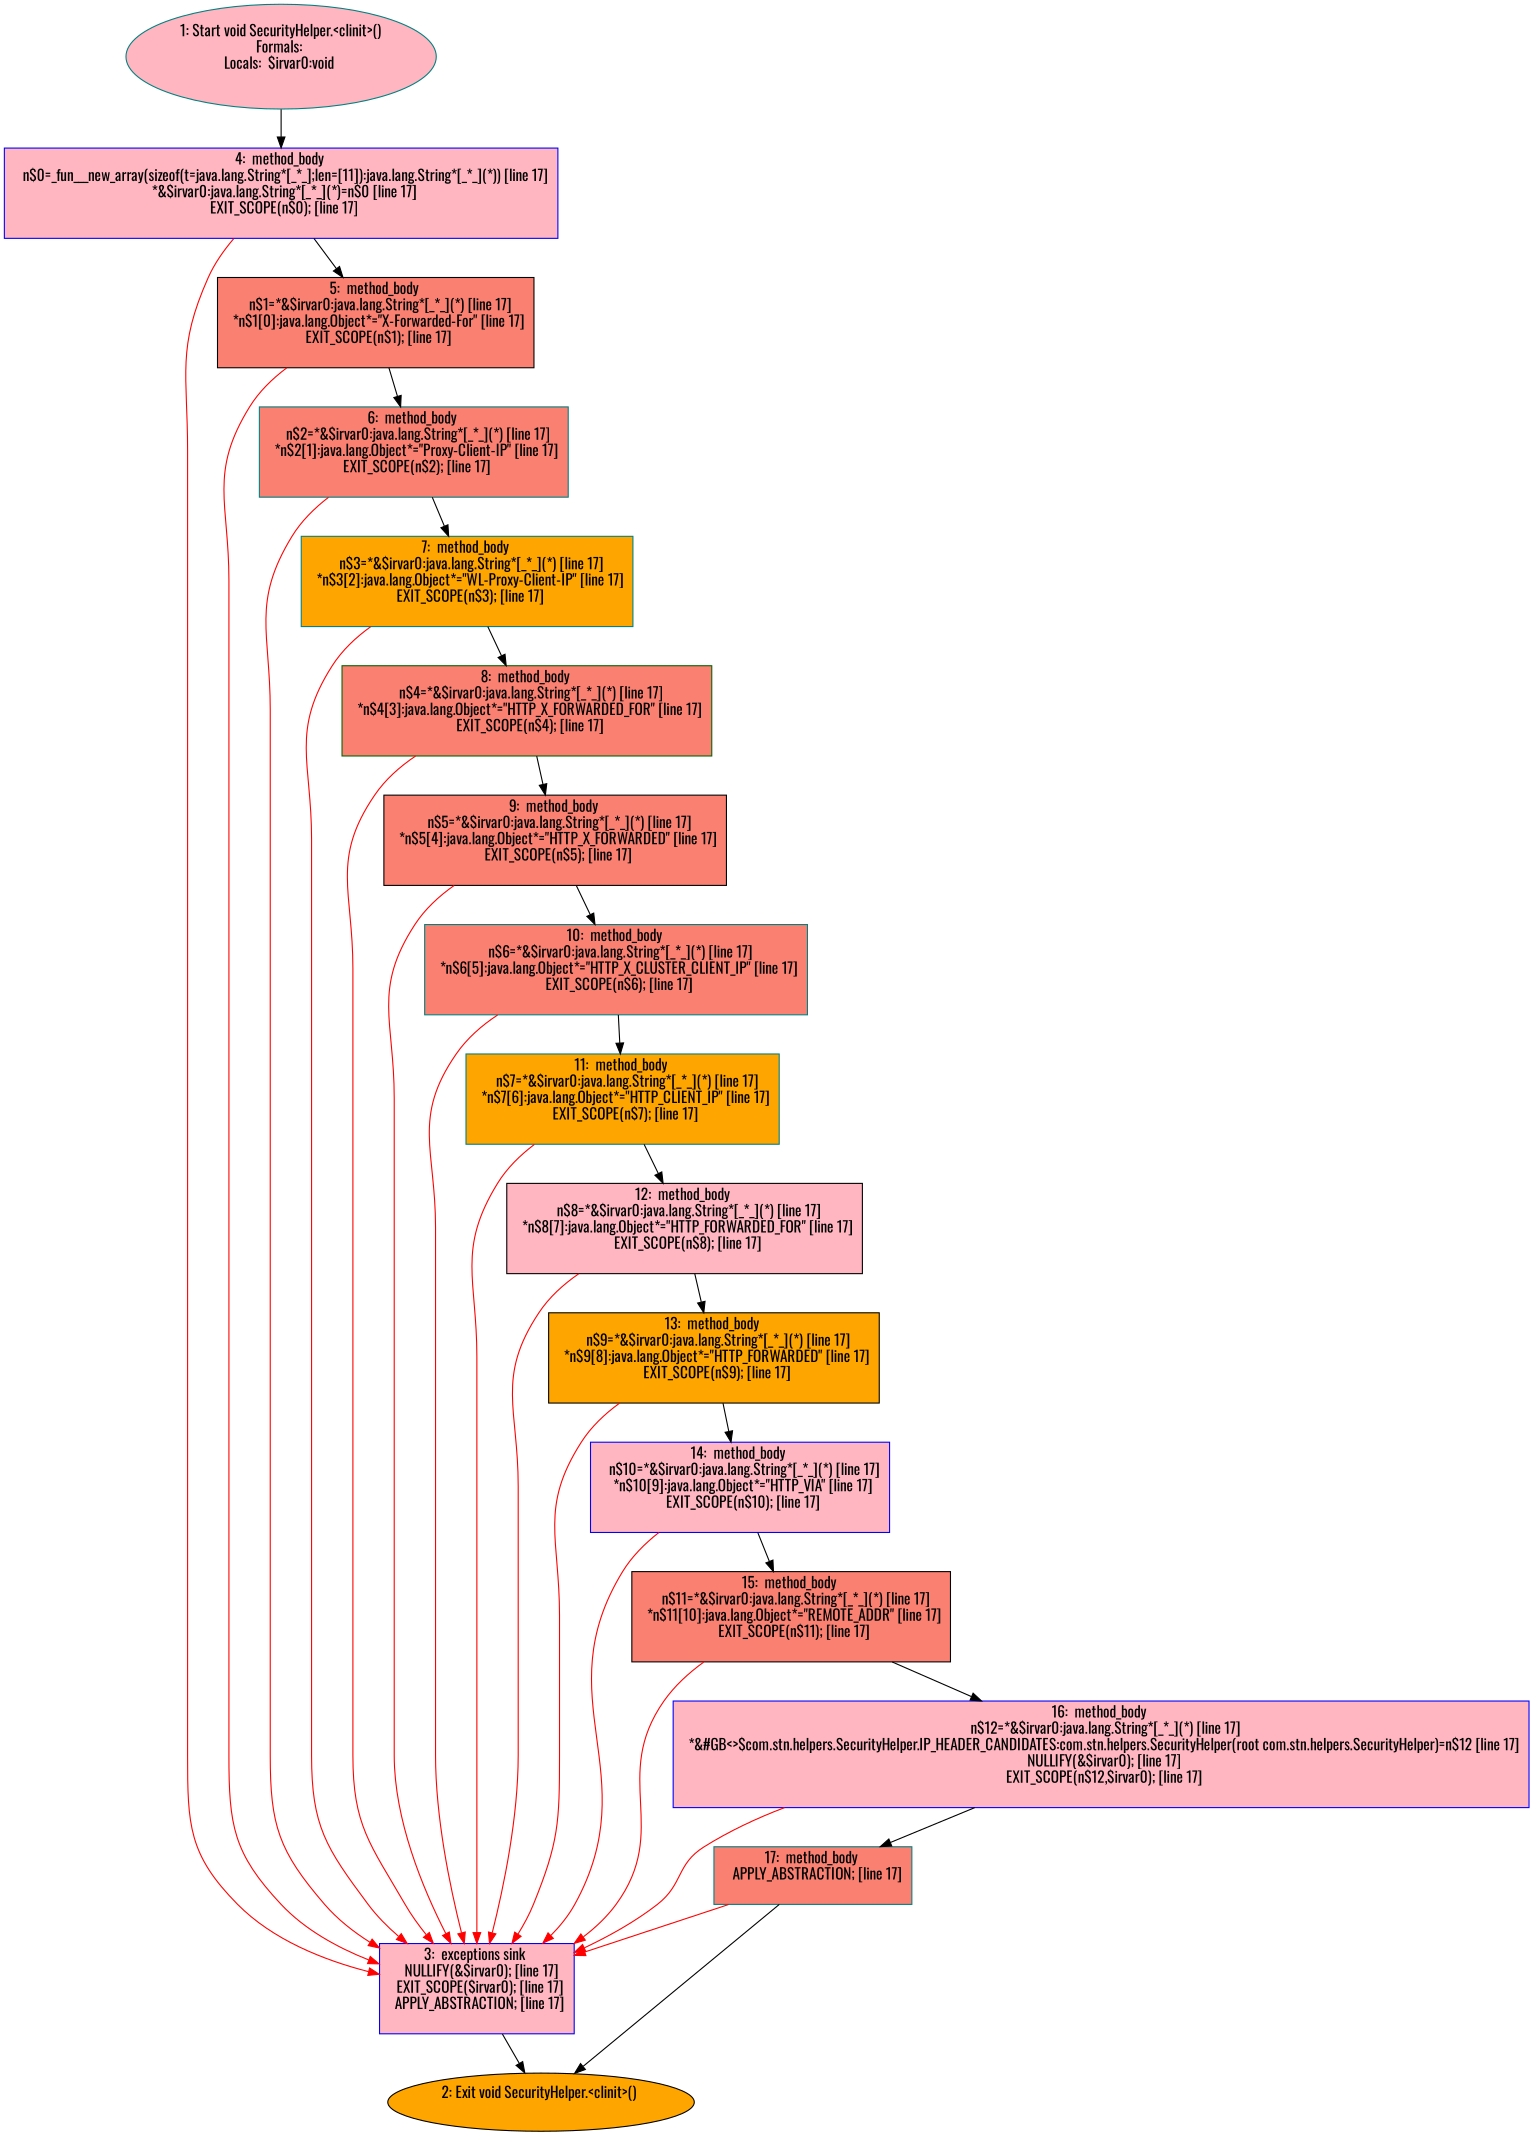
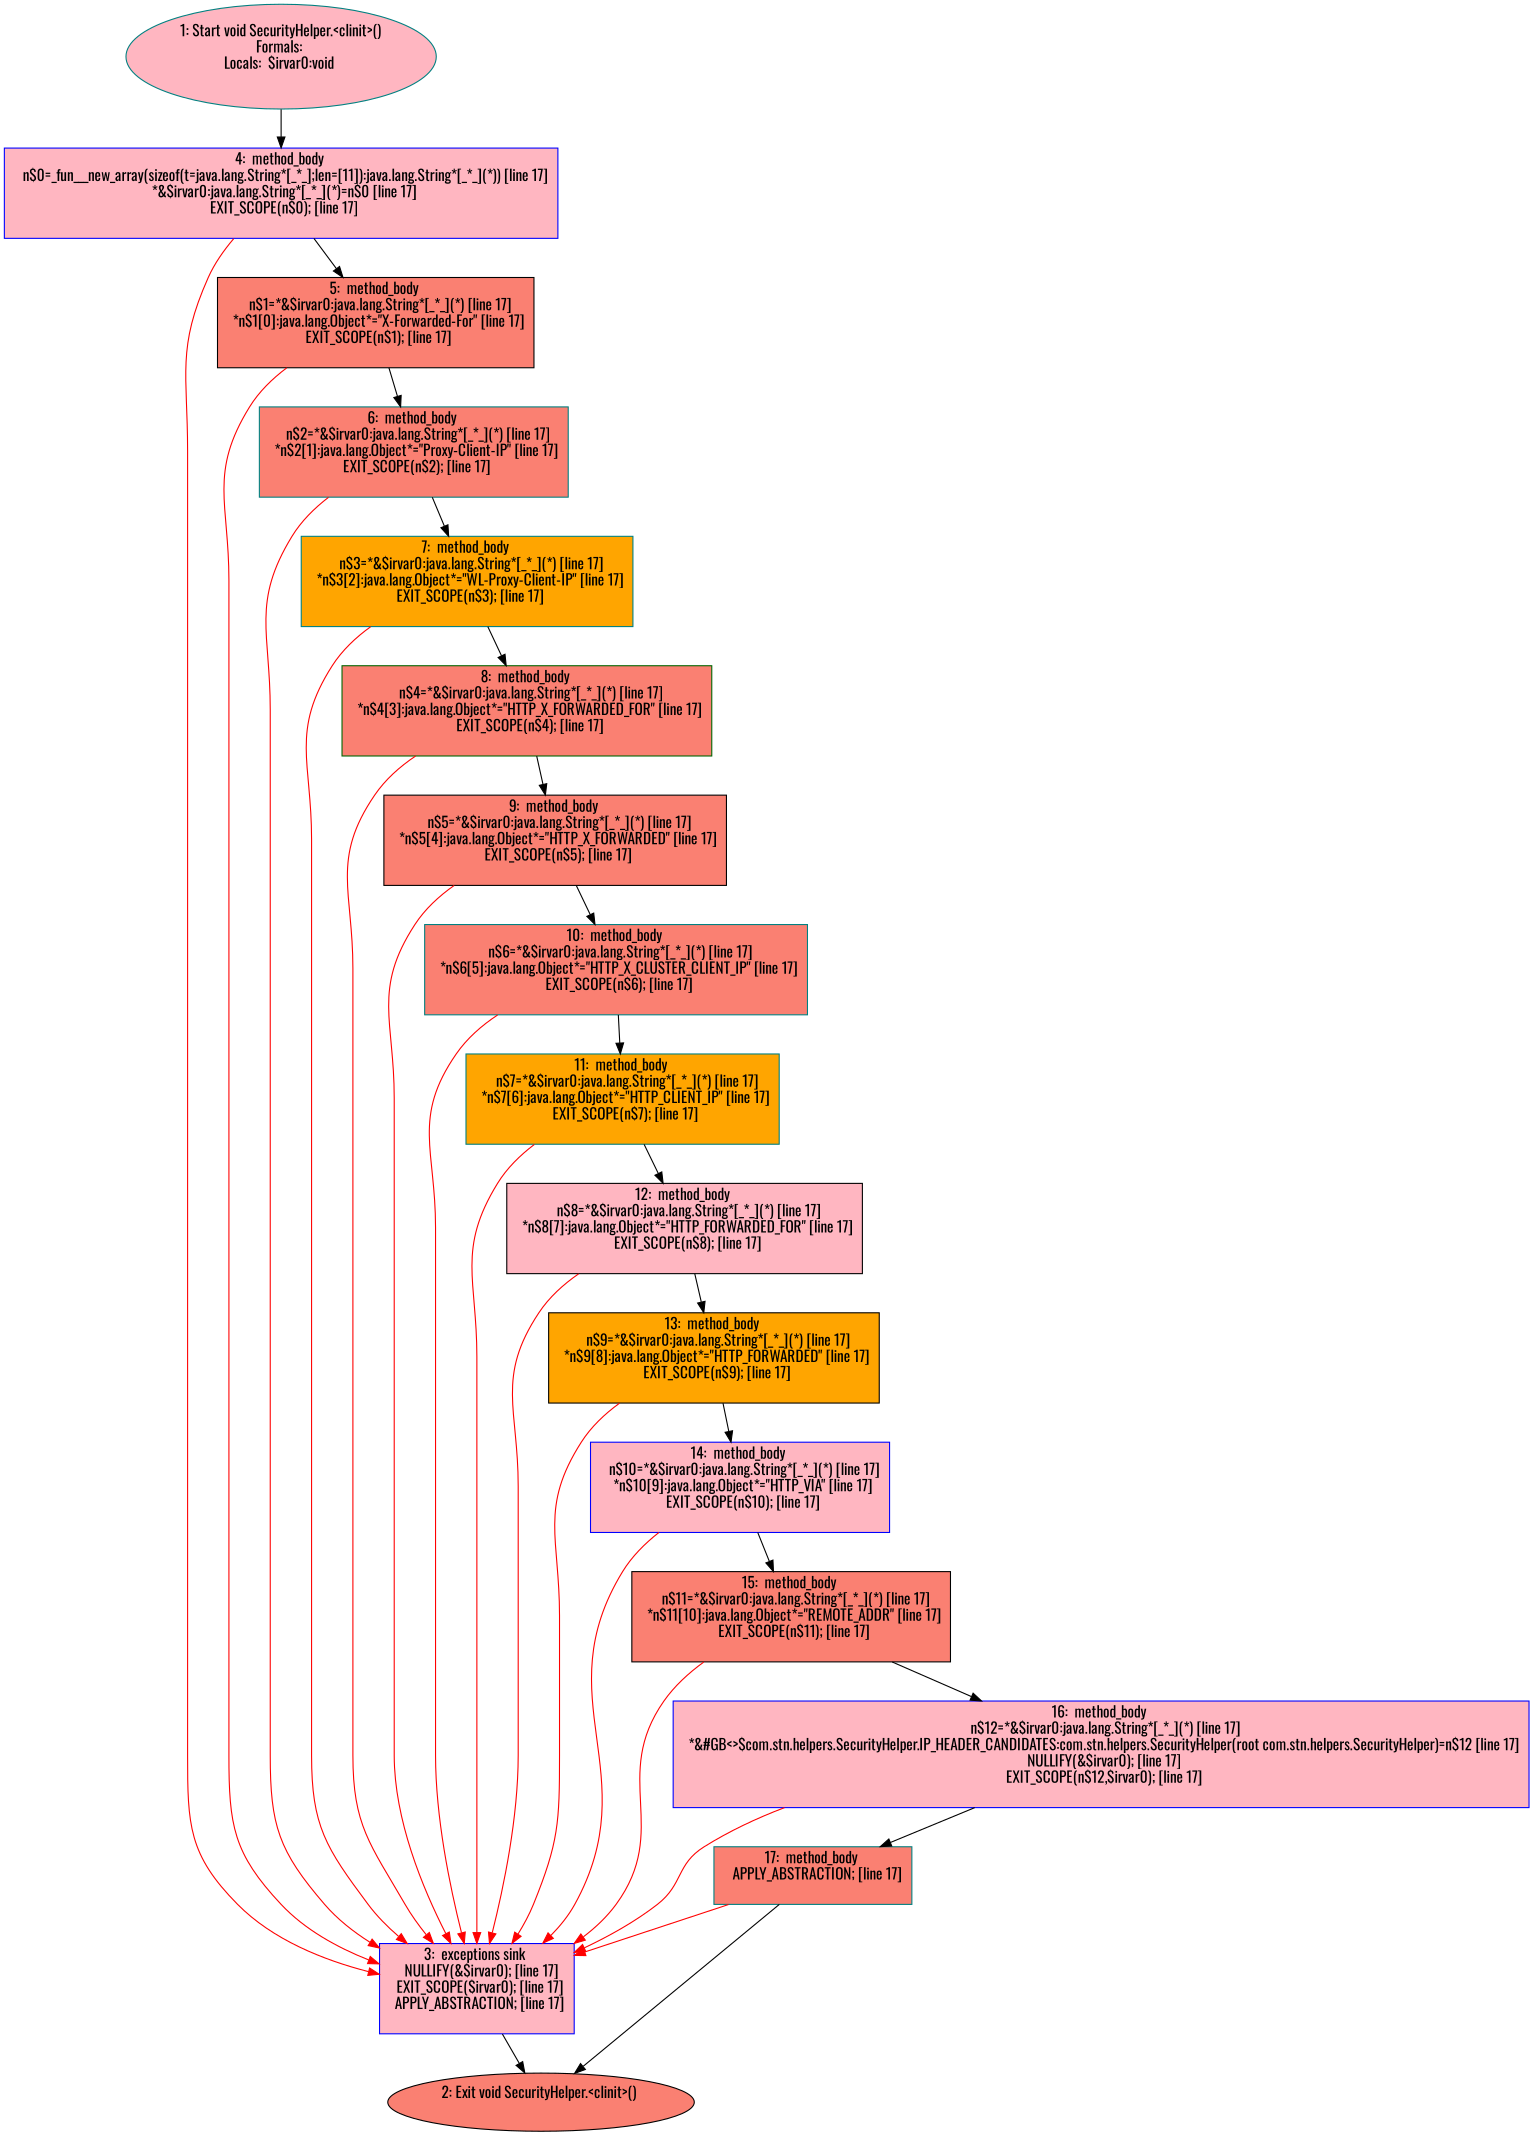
(541, 2102) -> (541, 2102)
